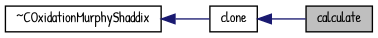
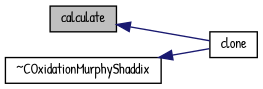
(289, 19) -> (170, 34)
